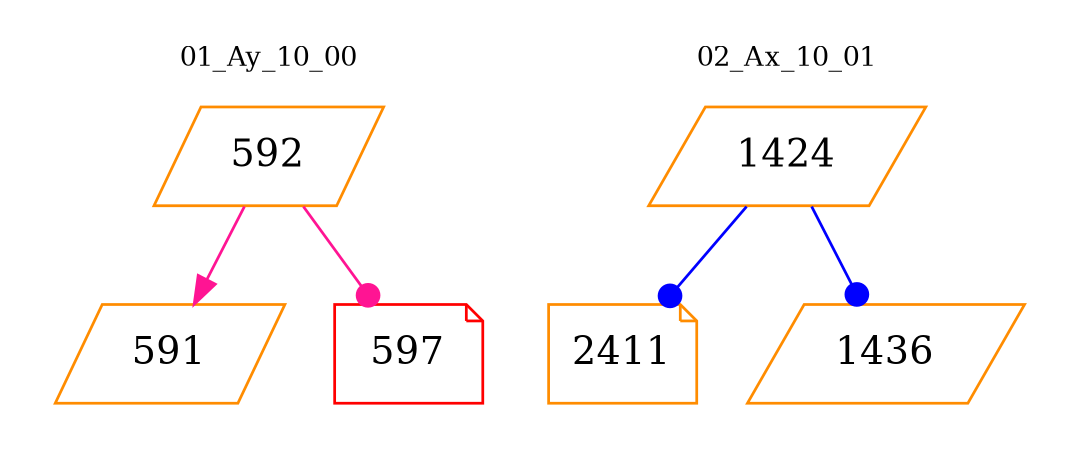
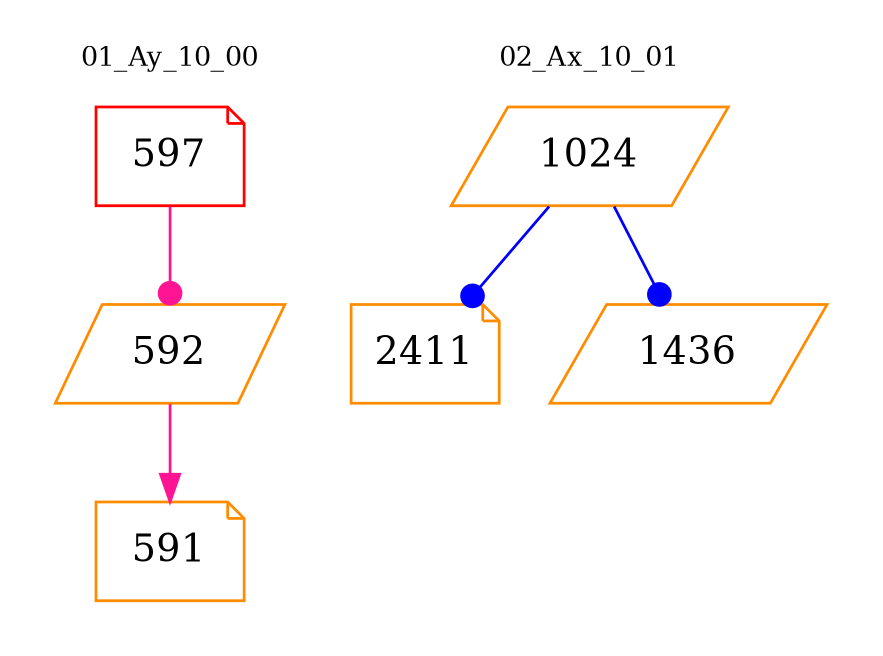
(787, 156) -> (590, 156)
(332, 246) -> (170, 244)
(170, 354) -> (170, 551)
